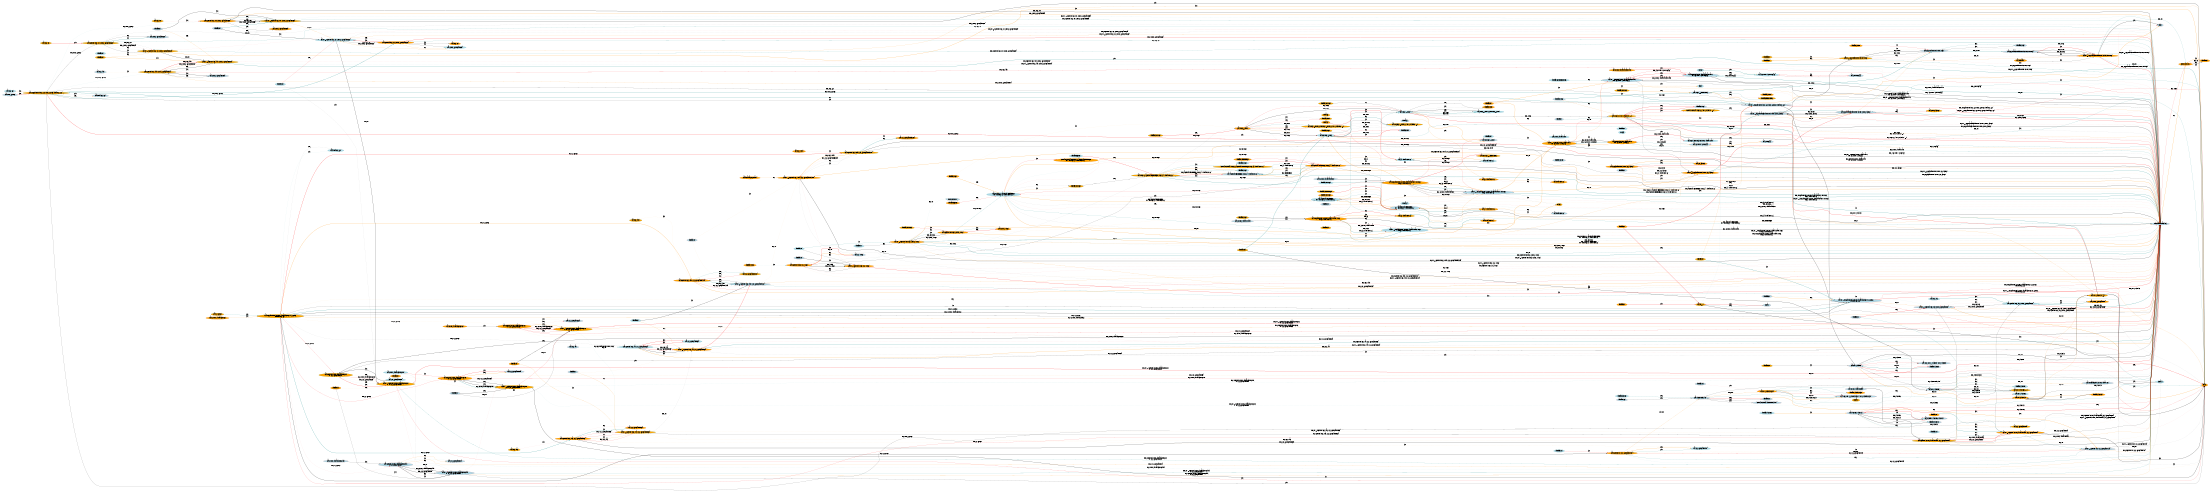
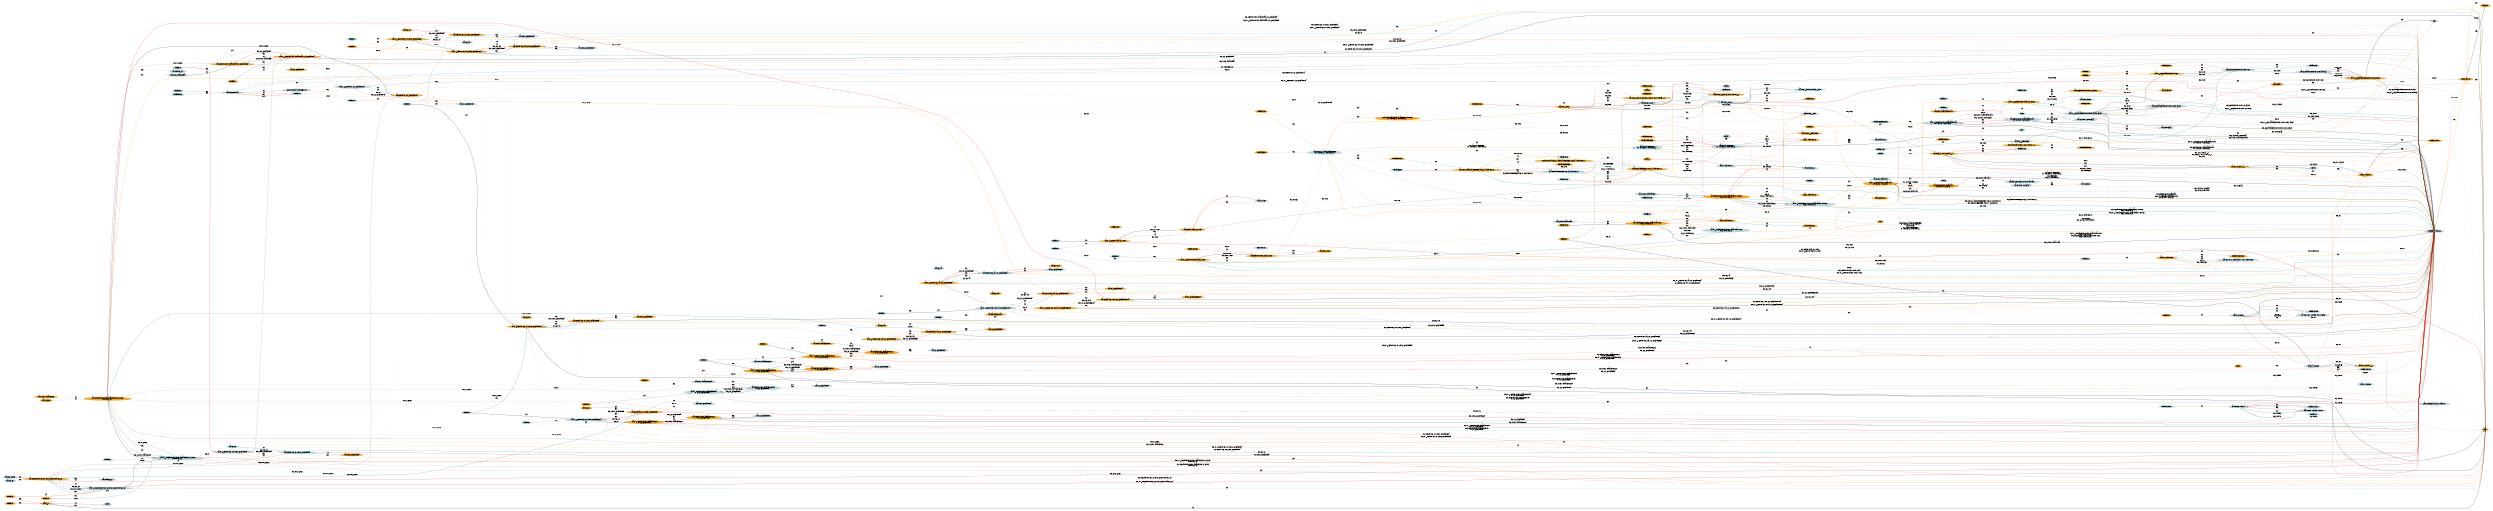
(431, 43) -> (616, 408)
(1934, 51) -> (2238, 70)
none -> (375, 60)
(1934, 111) -> (2086, 100)
(1901, 113) -> (2222, 95)
(1662, 173) -> (2052, 92)
(1793, 182) -> (2087, 164)
(604, 347) -> (966, 268)
